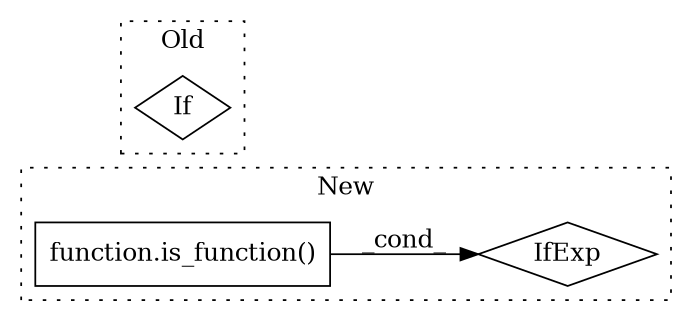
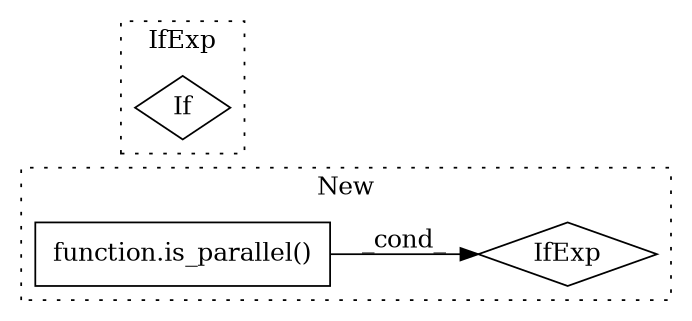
(183, 41) -> (183, 41)
(183, 254) -> (183, 254)
